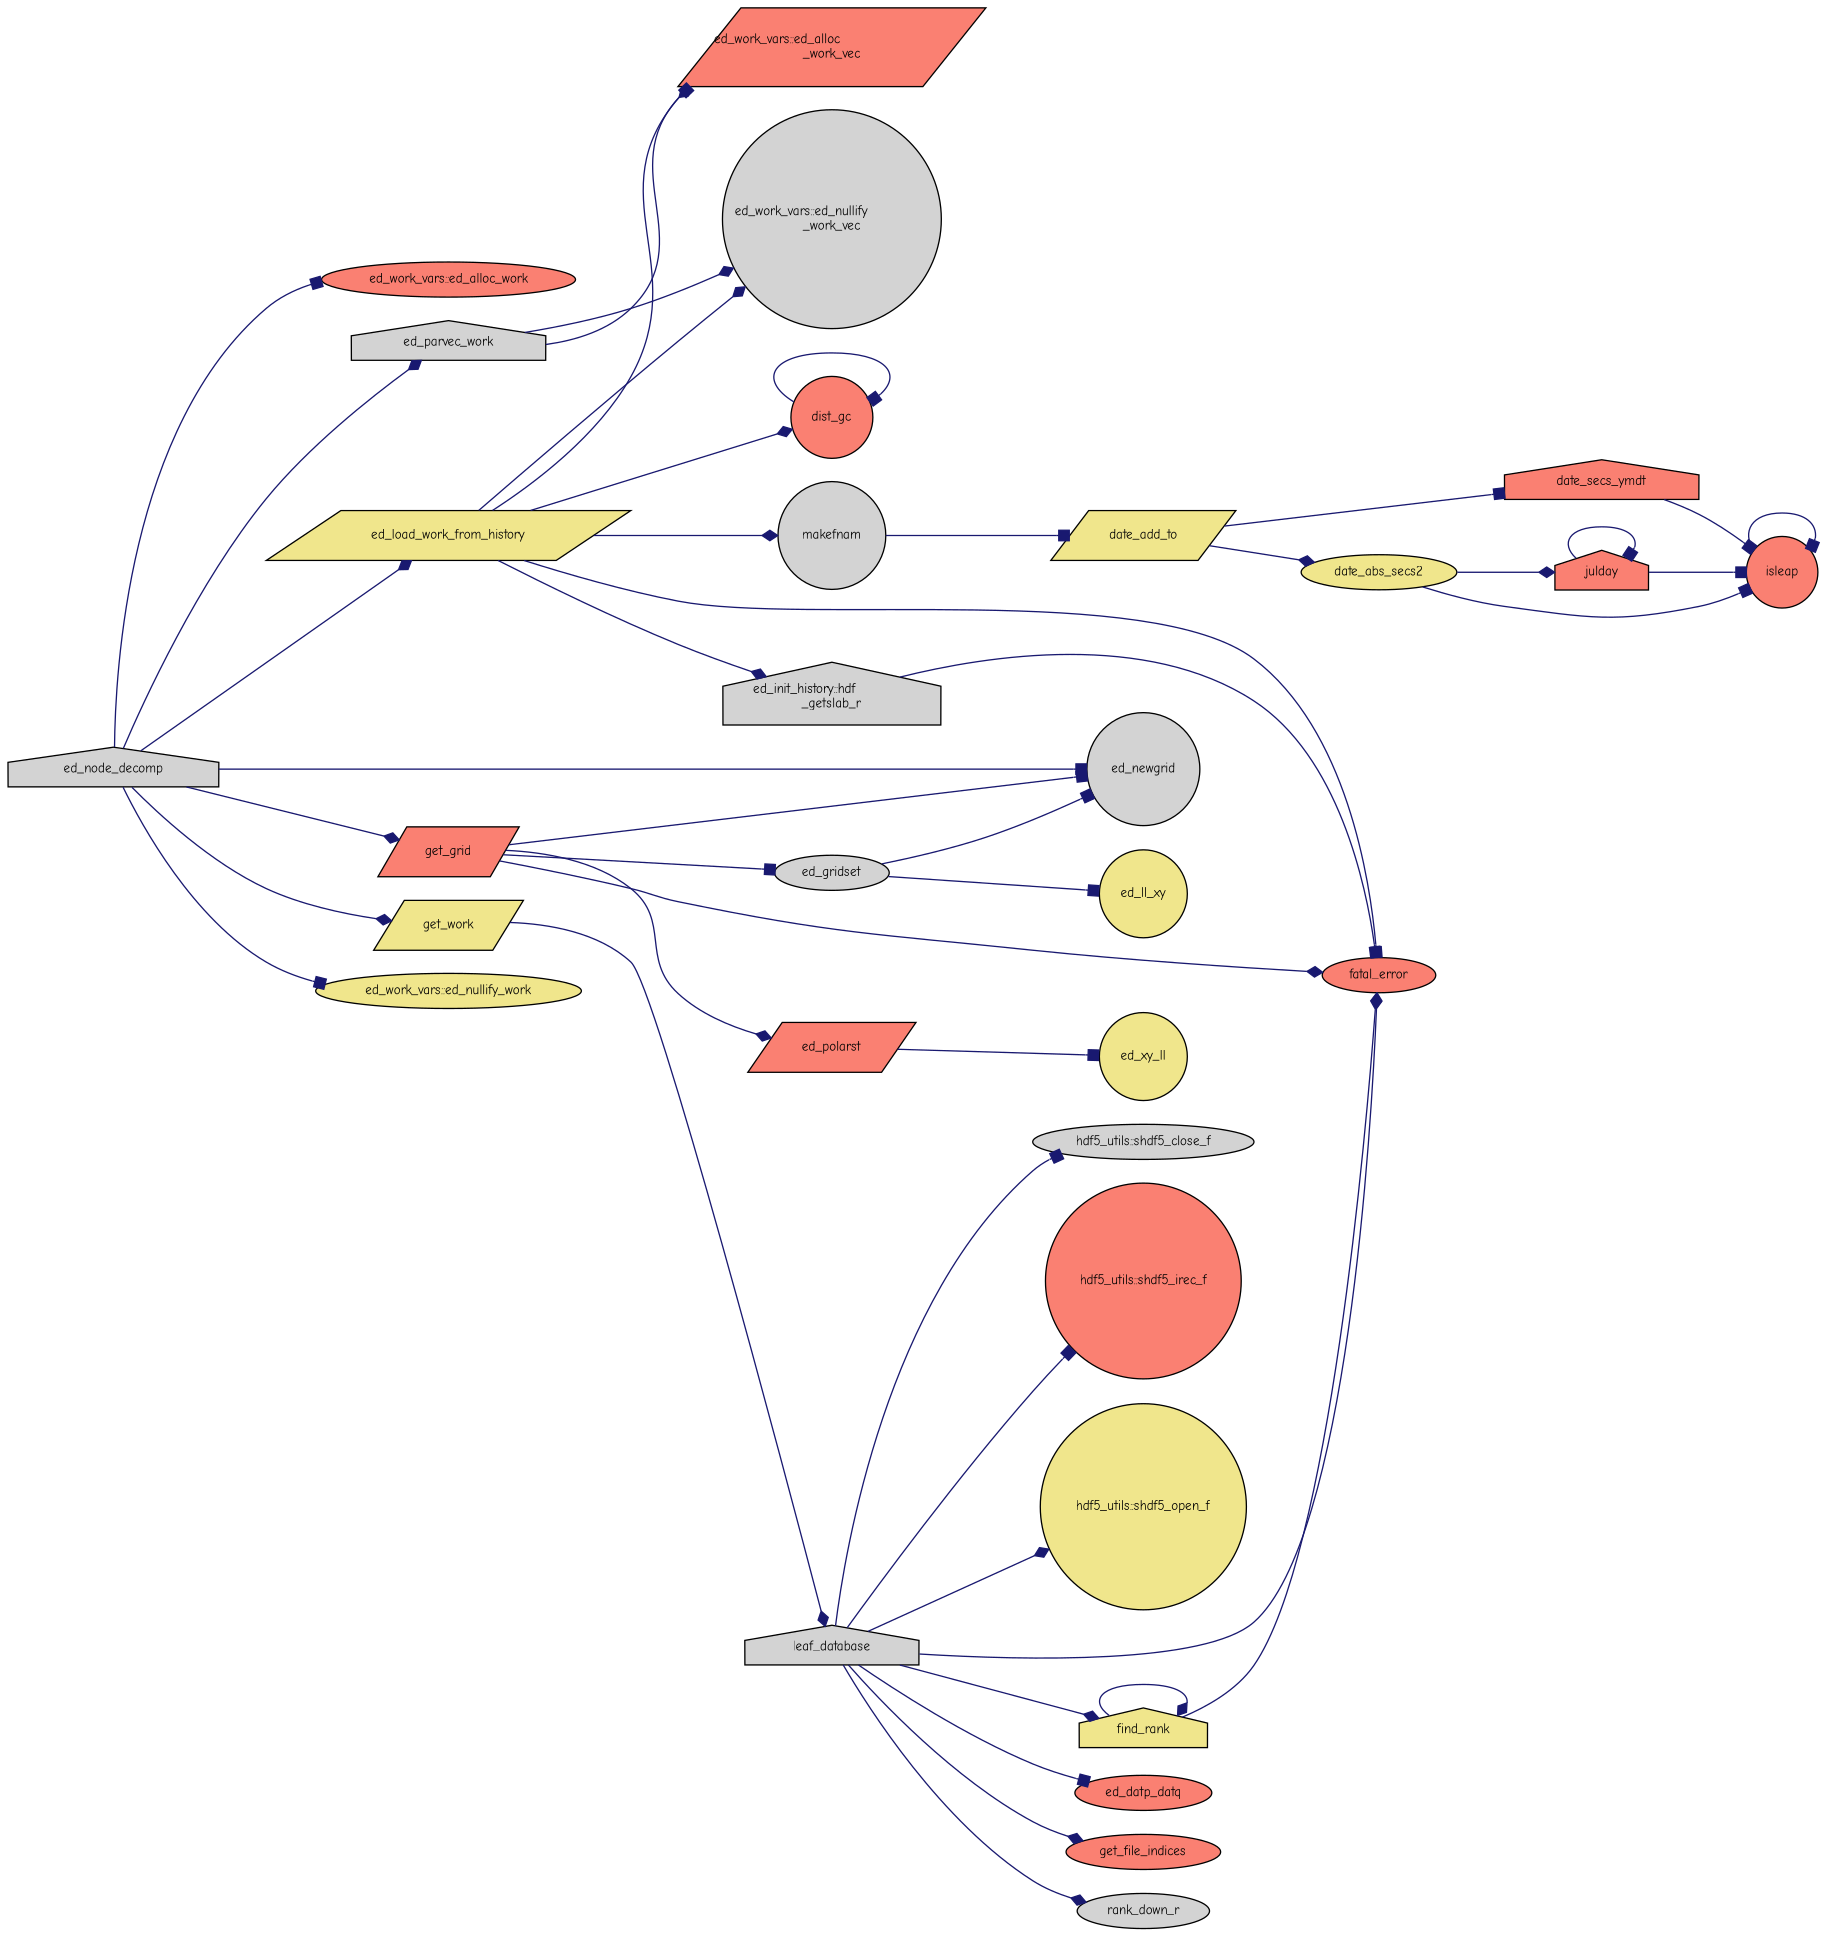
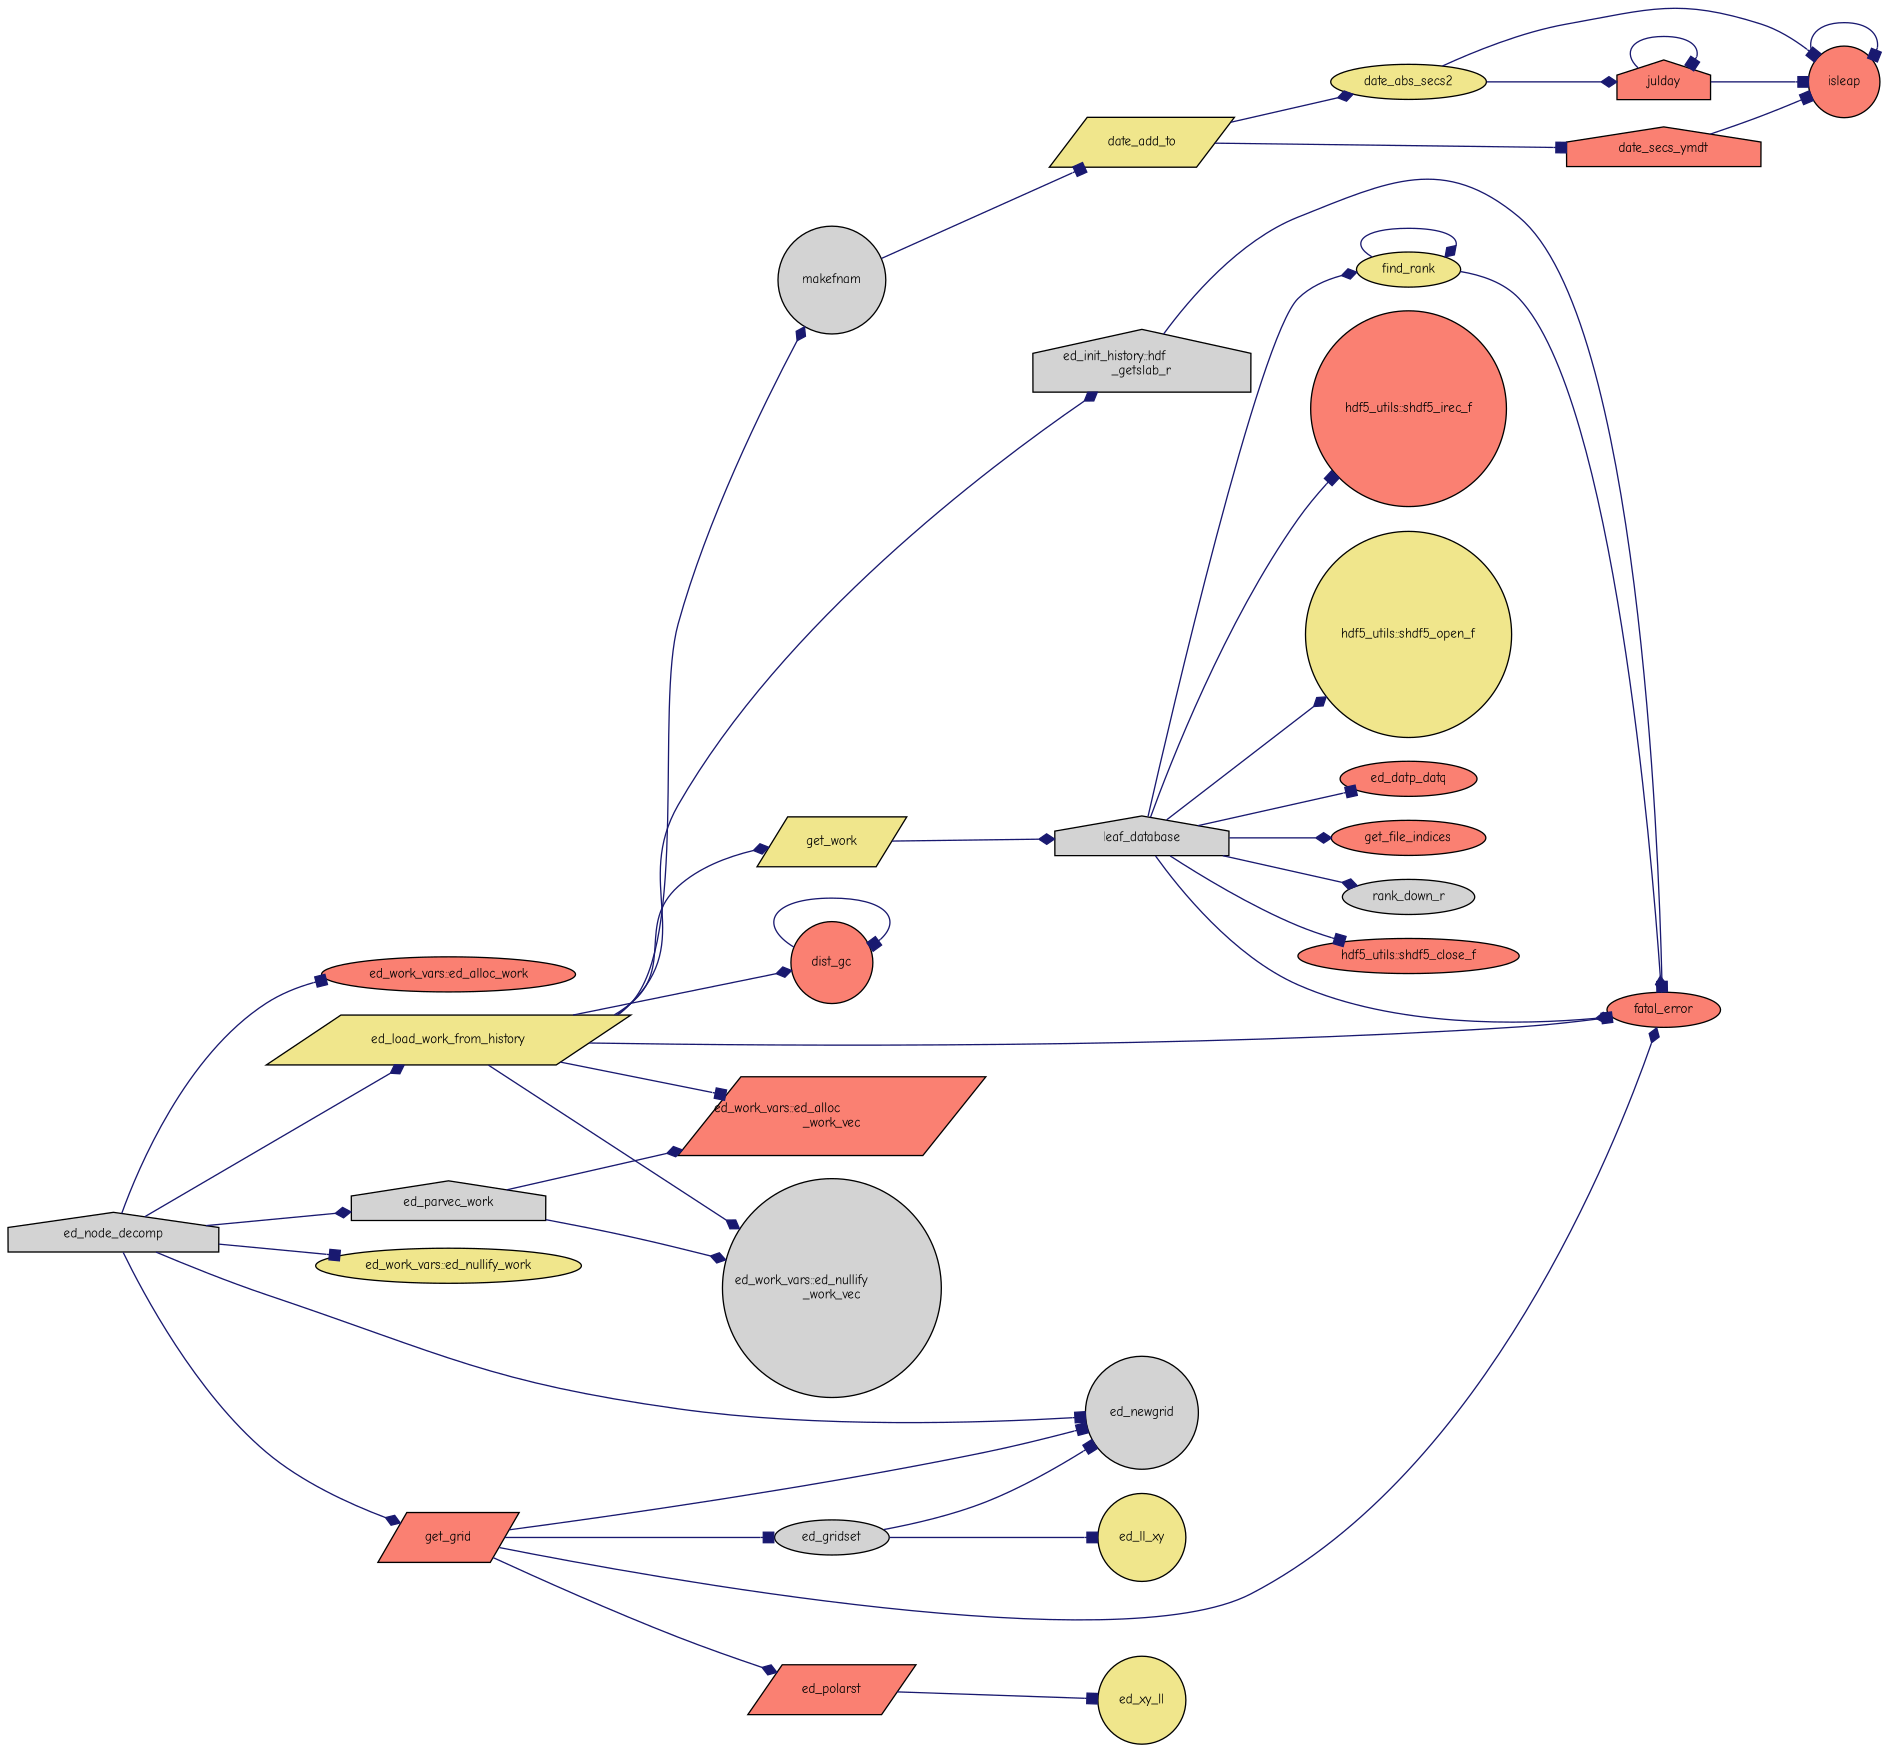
(242, 876) -> (672, 894)
(1143, 1142) -> (1409, 956)
(1143, 1730) -> (1409, 269)
